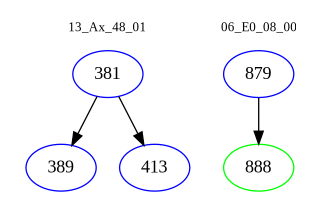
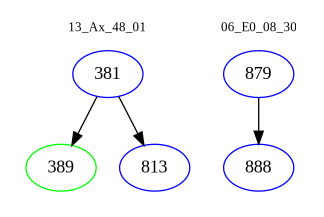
(259, 28) -> (259, 28)
(61, 168) -> (61, 168)
(155, 168) -> (155, 168)
(259, 168) -> (259, 168)
